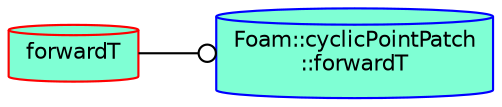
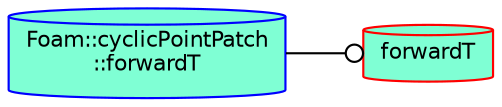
(168, 53) -> (316, 53)
